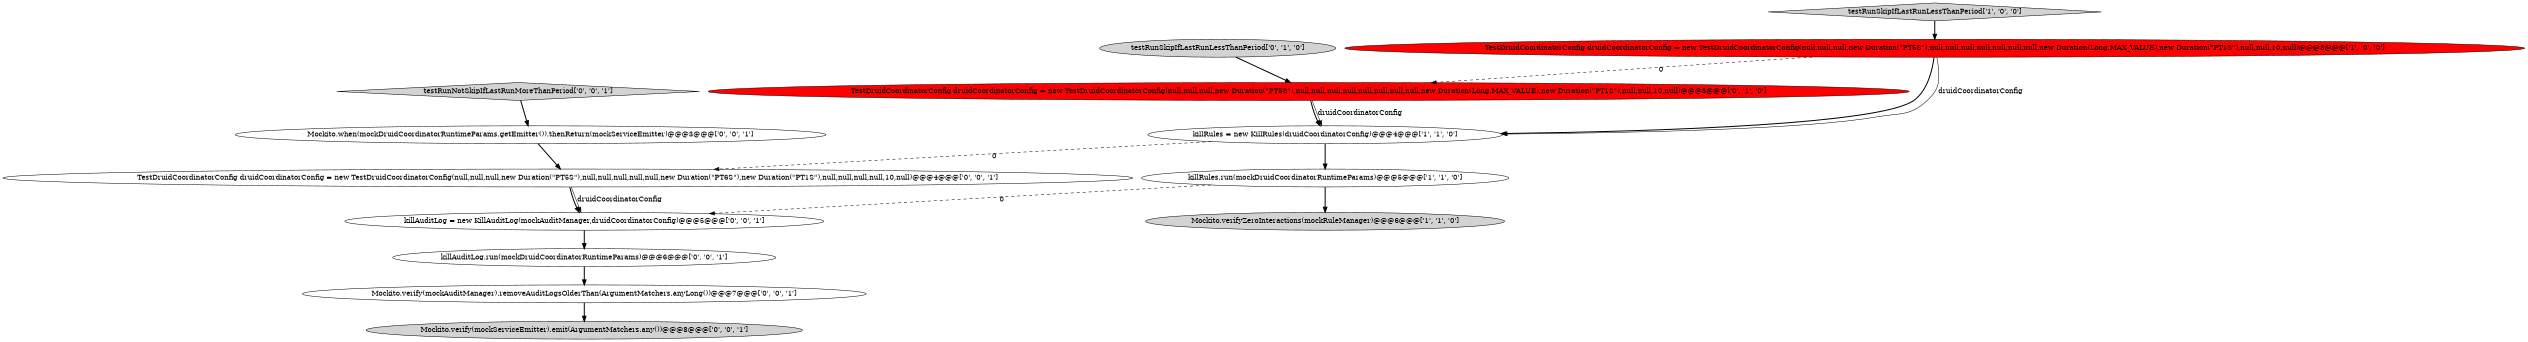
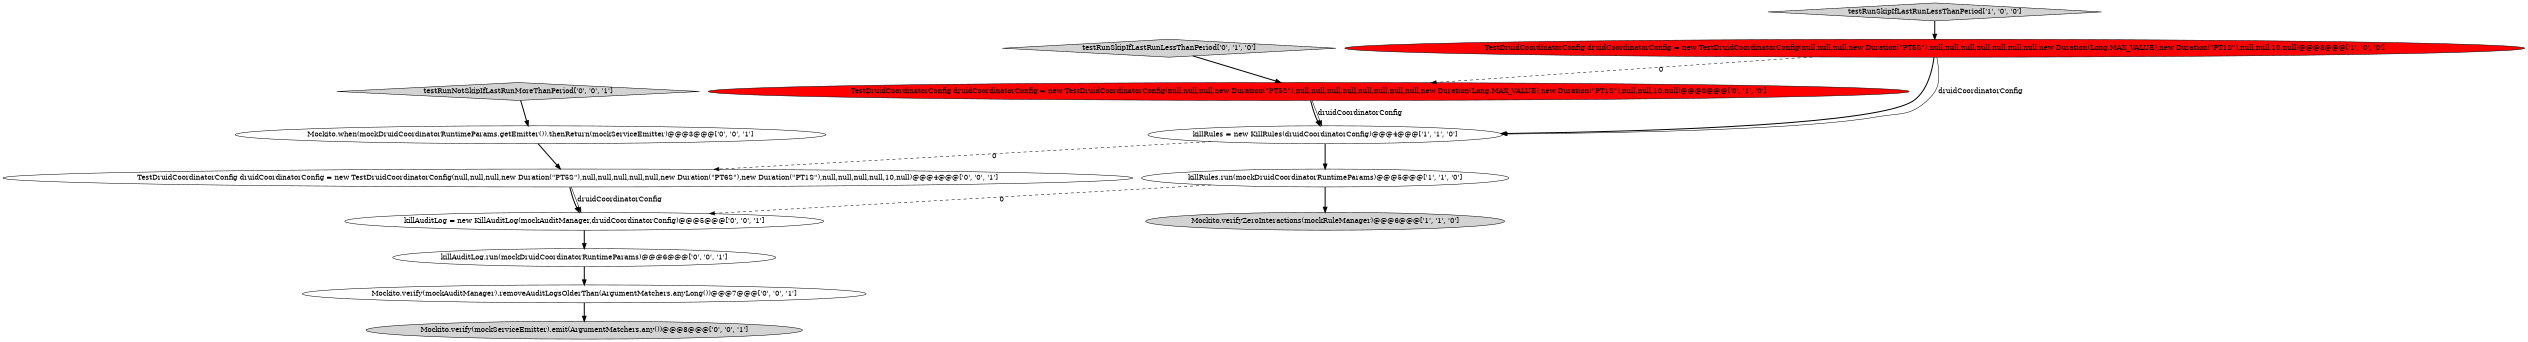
(1218, 48) -> (1169, 48)
